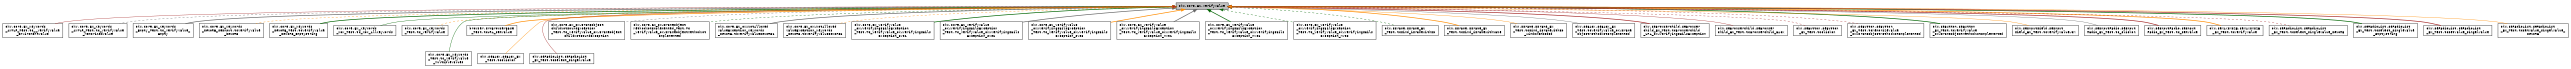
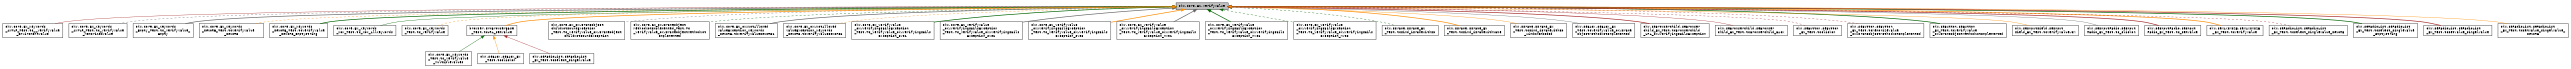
(801, 10) -> (470, 45)
(833, 10) -> (497, 46)
(840, 10) -> (528, 45)
(231, 31) -> (231, 31)
